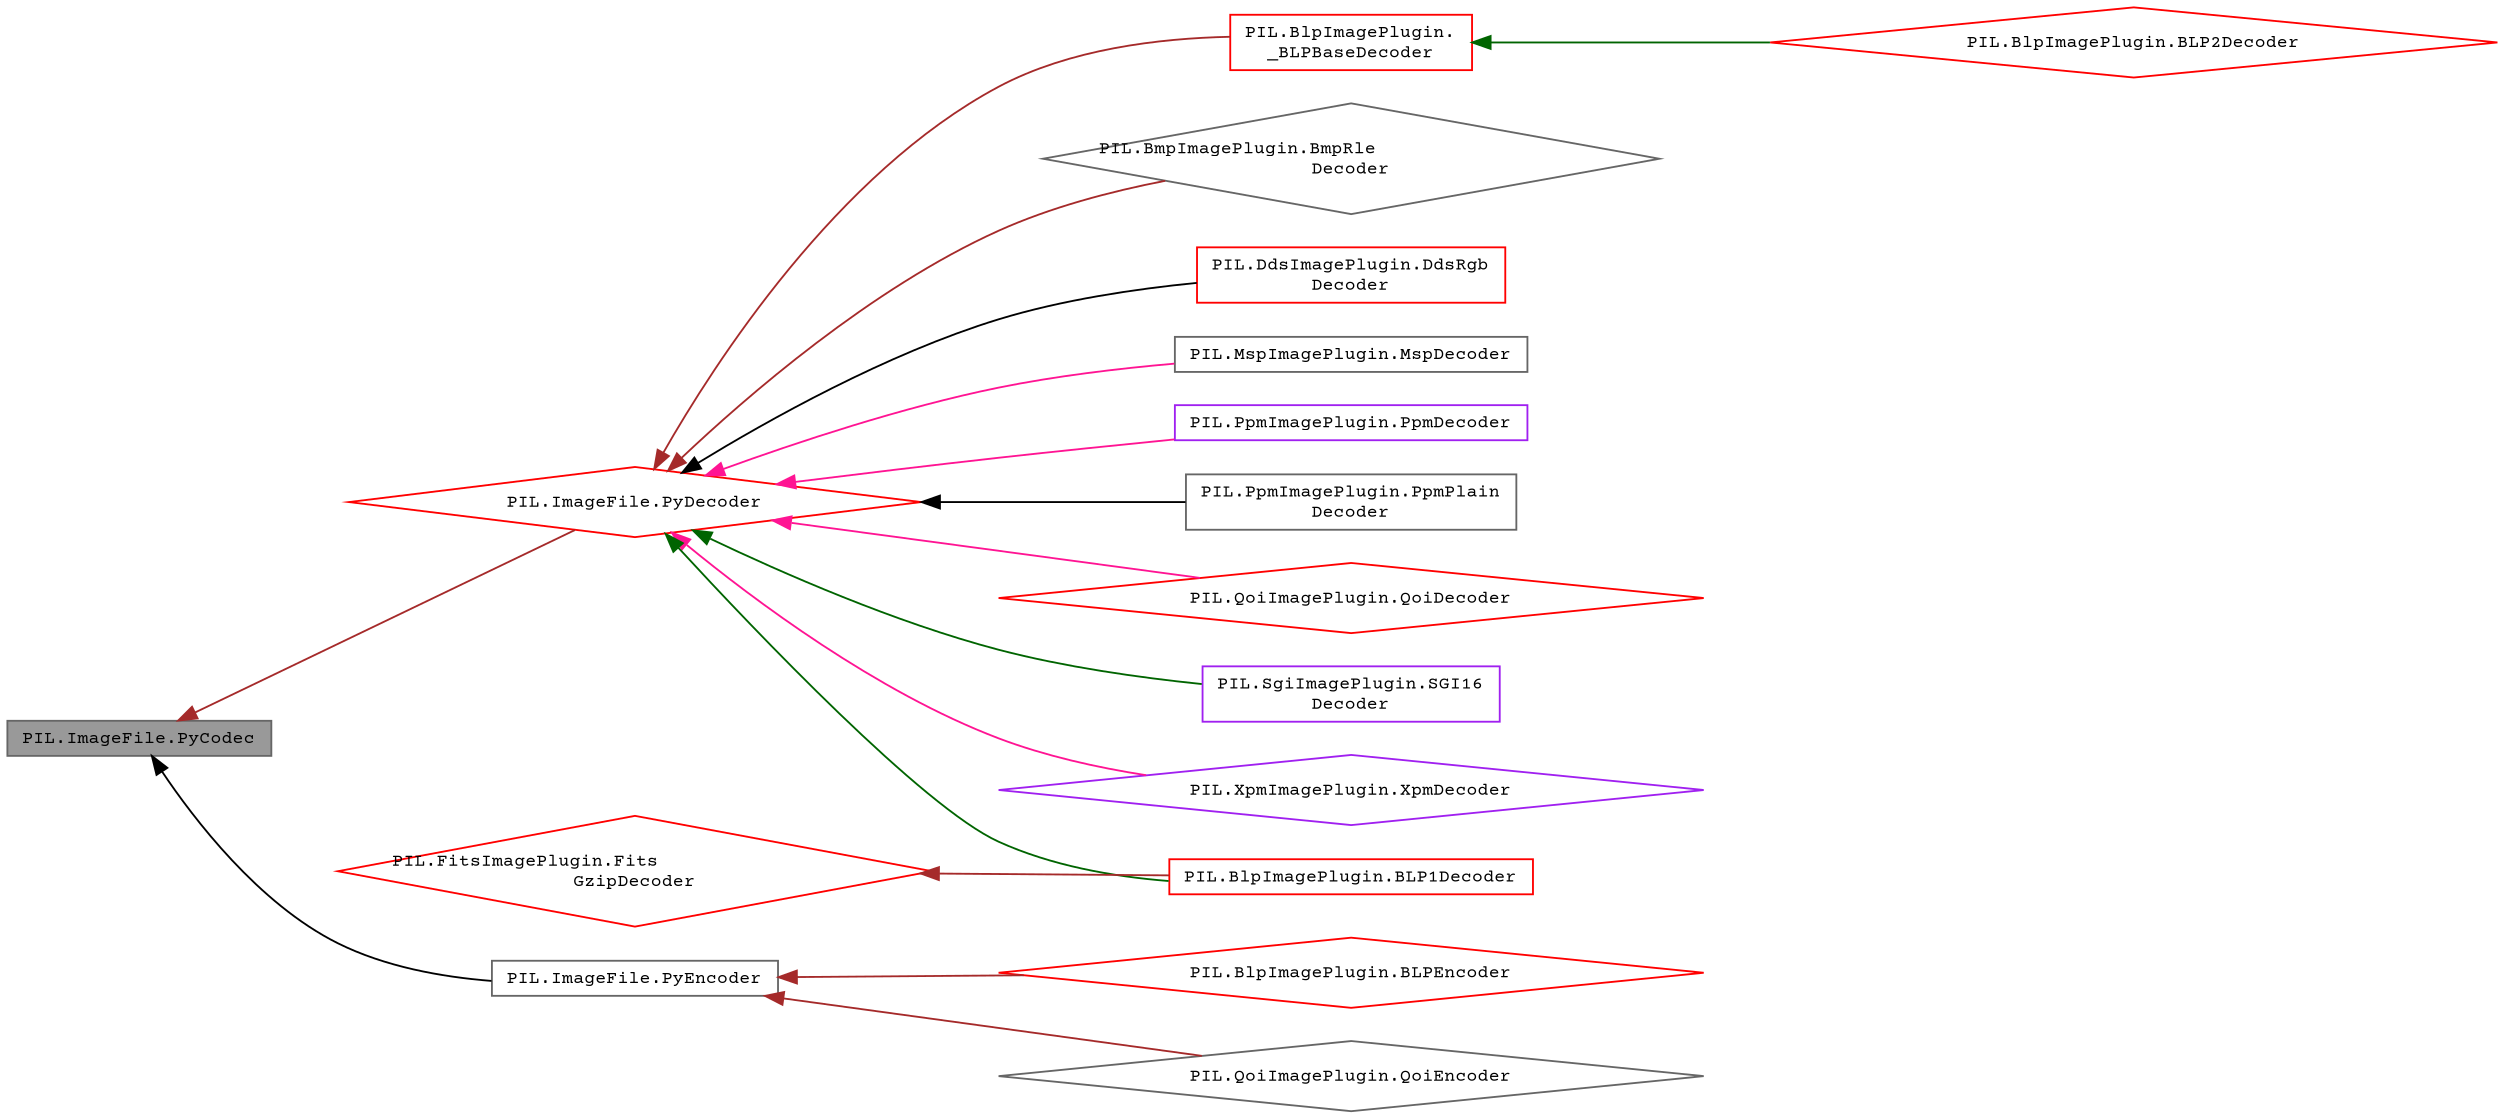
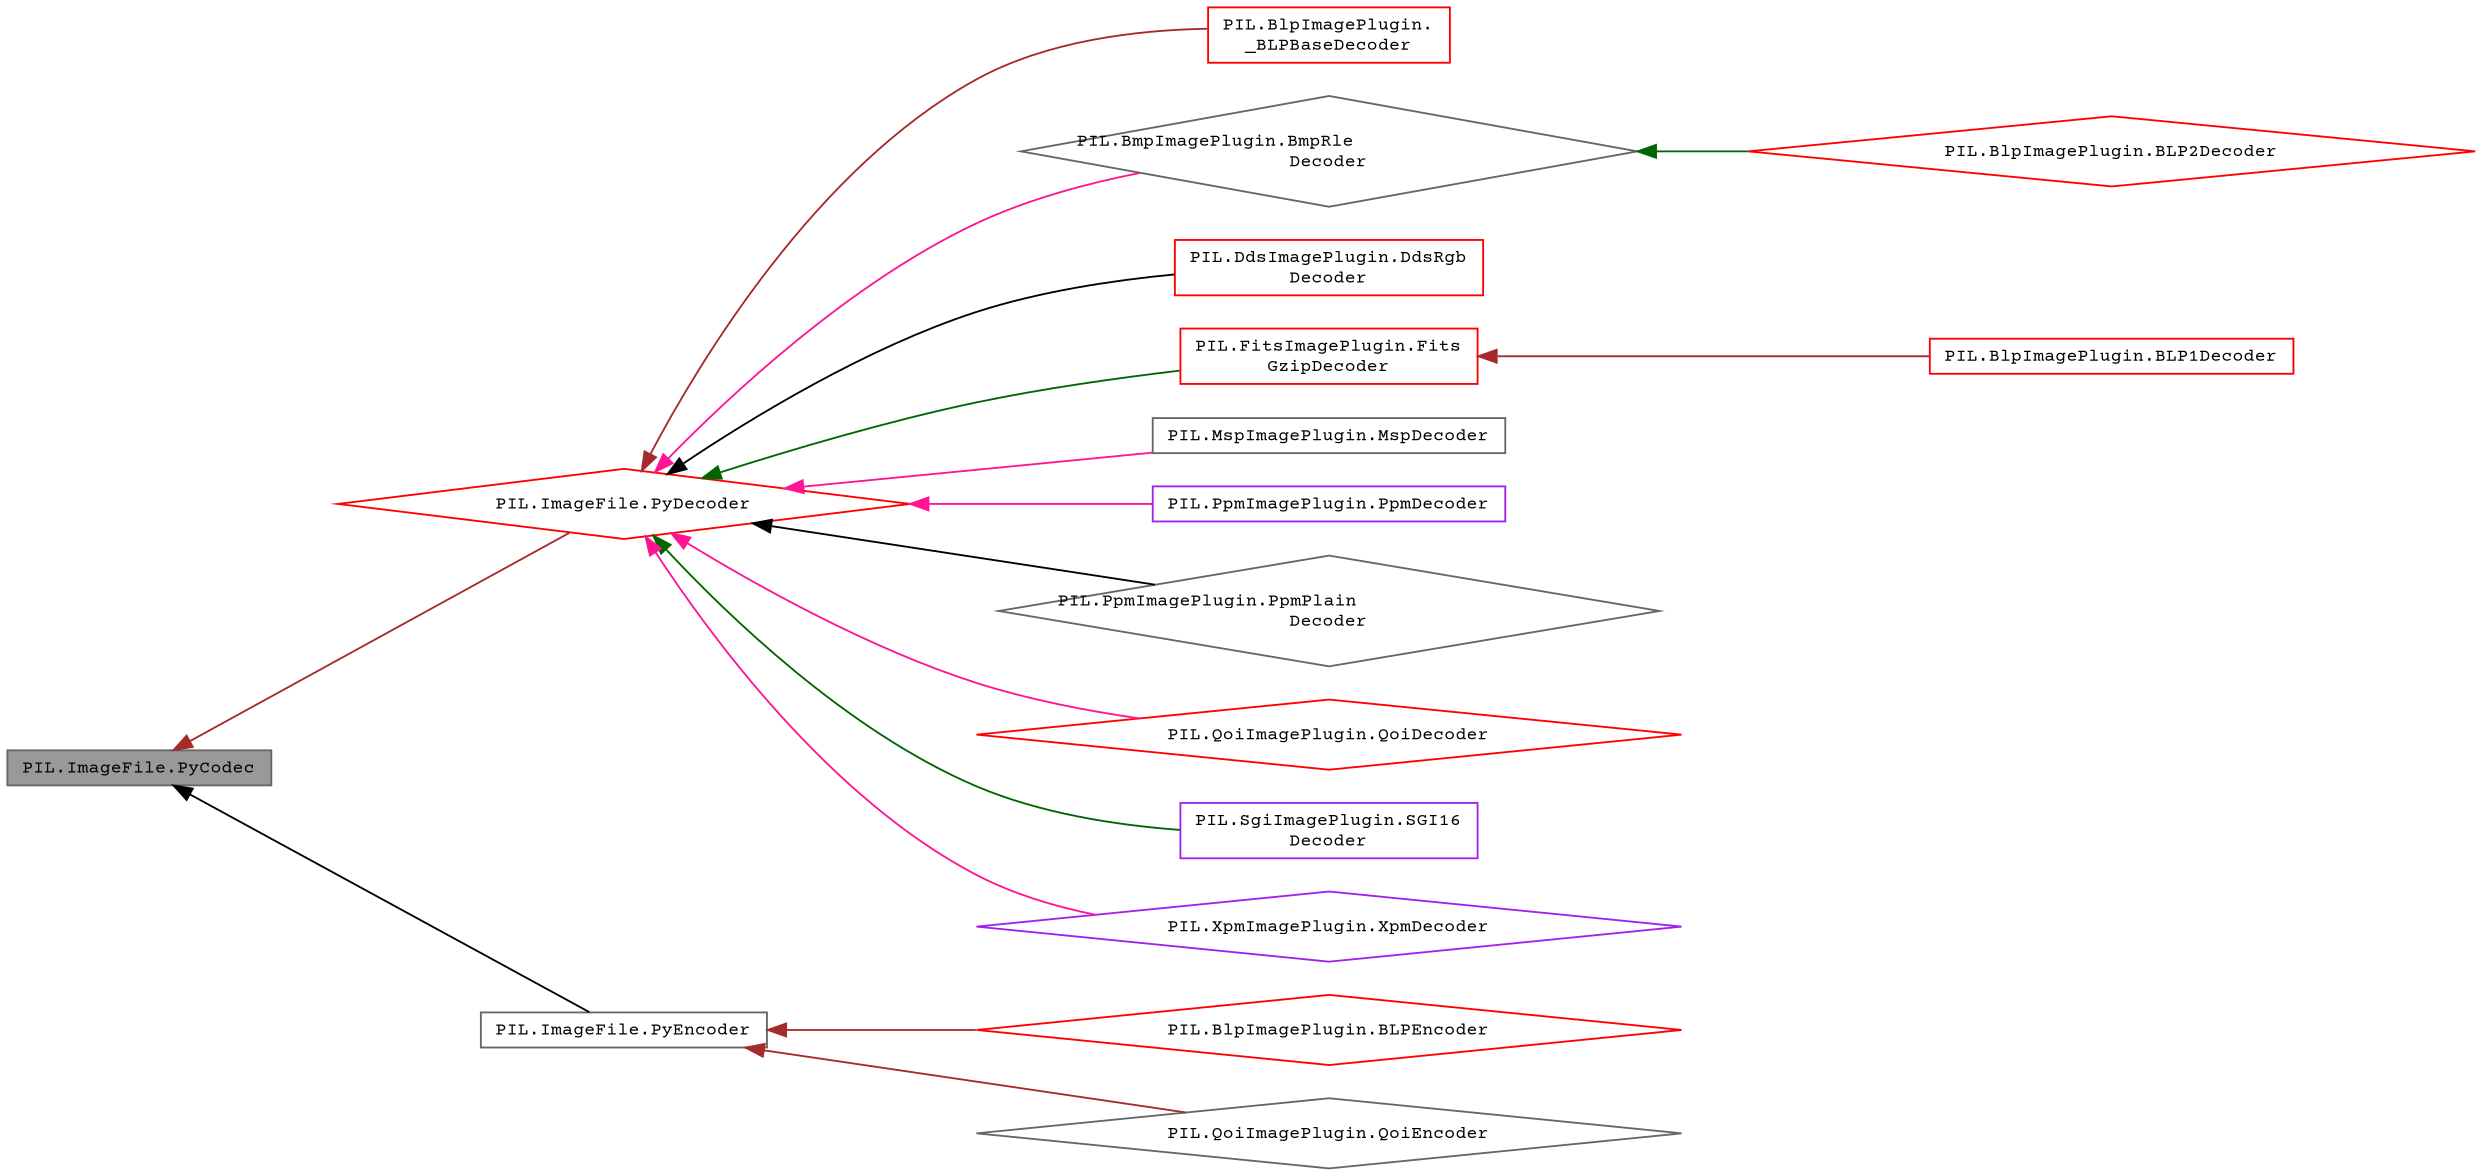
(1630, 42) -> (1702, 151)
(903, 283) -> (882, 278)
(1351, 502) -> (1329, 611)
(894, 764) -> (947, 409)
(635, 871) -> (1329, 356)
